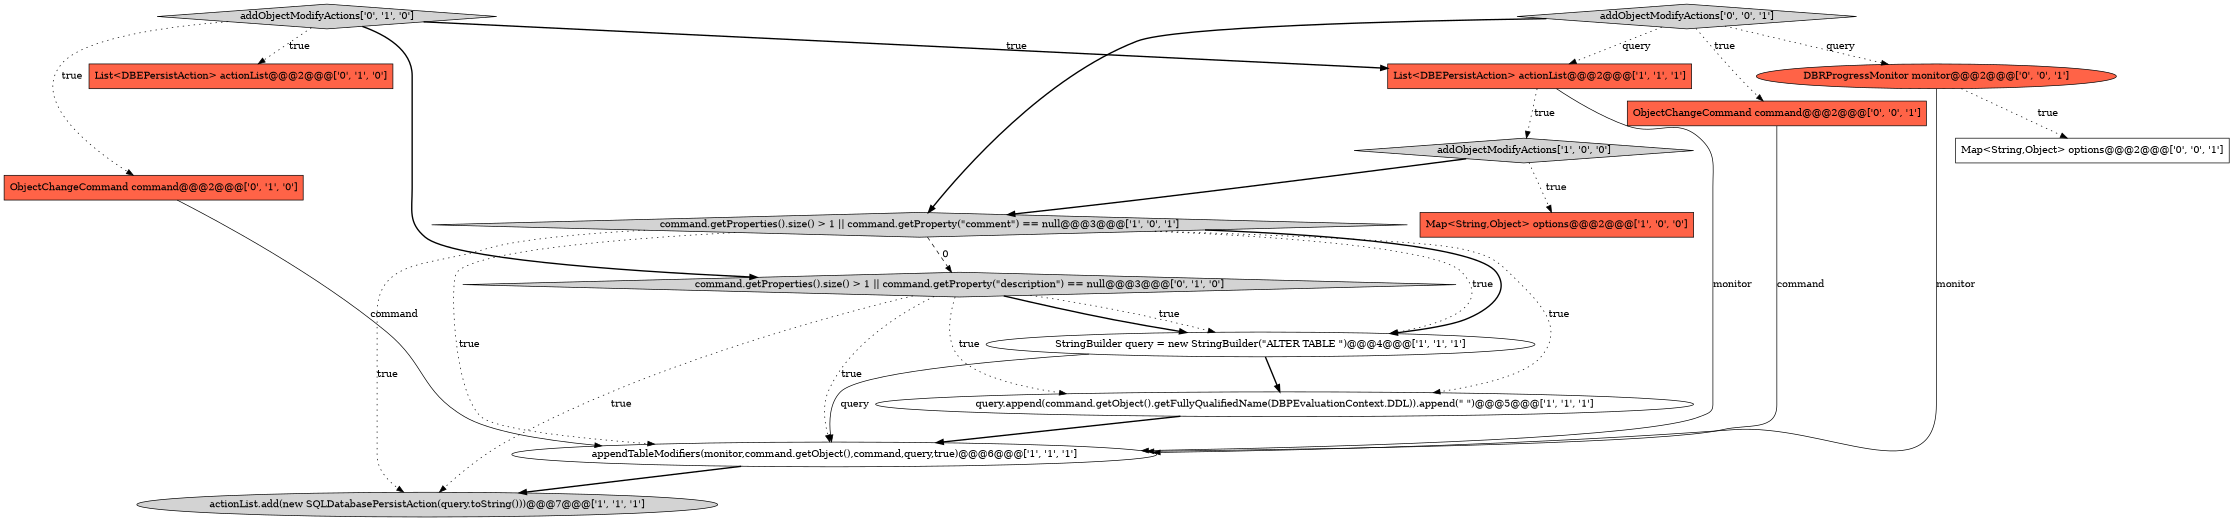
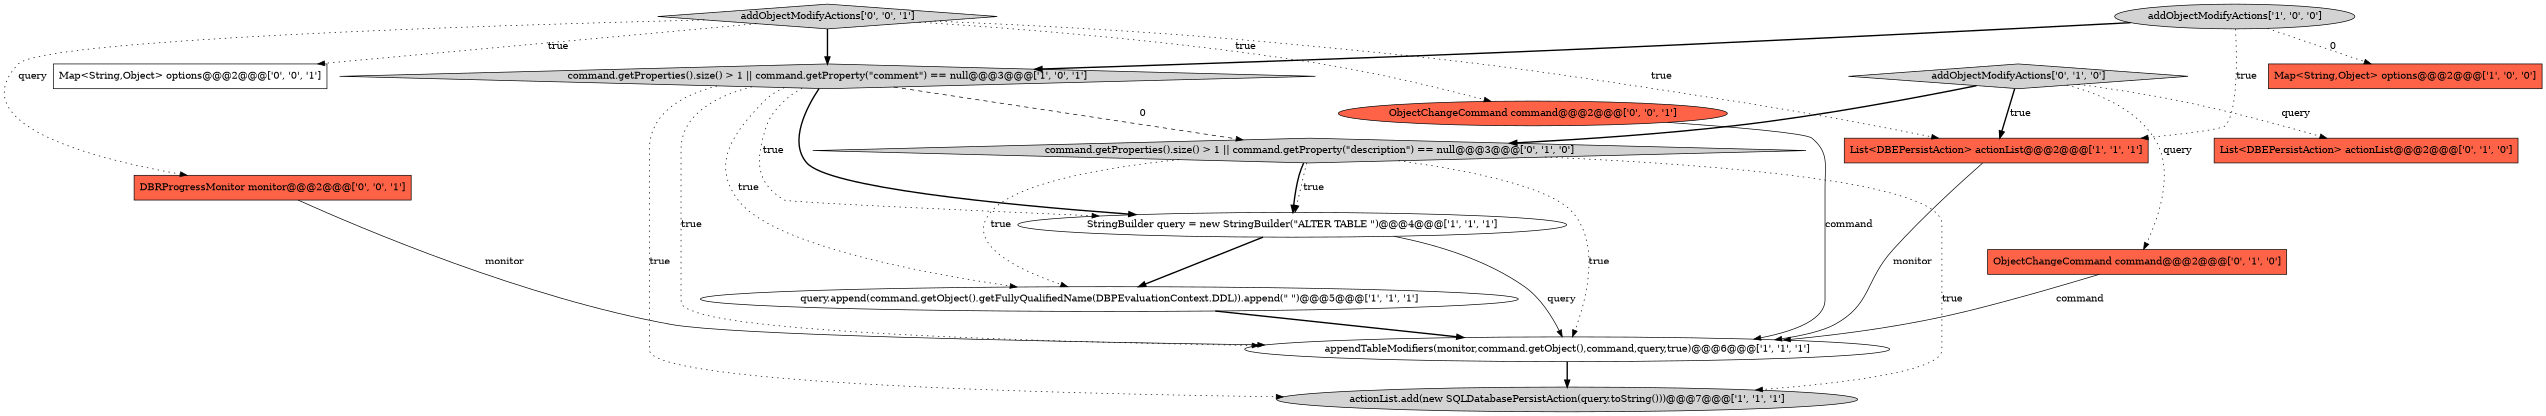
(300, 46) -> (2296, 113)
(1637, 46) -> (1662, 76)
(72, 76) -> (2178, 151)
(1936, 76) -> (273, 188)
(1532, 110) -> (2230, 117)
(2011, 112) -> (540, 44)
(1777, 113) -> (1533, 113)
(1524, 151) -> (2235, 16)
(1556, 188) -> (2333, 46)
